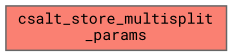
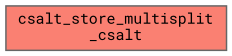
(116, 28) -> (116, 28)
